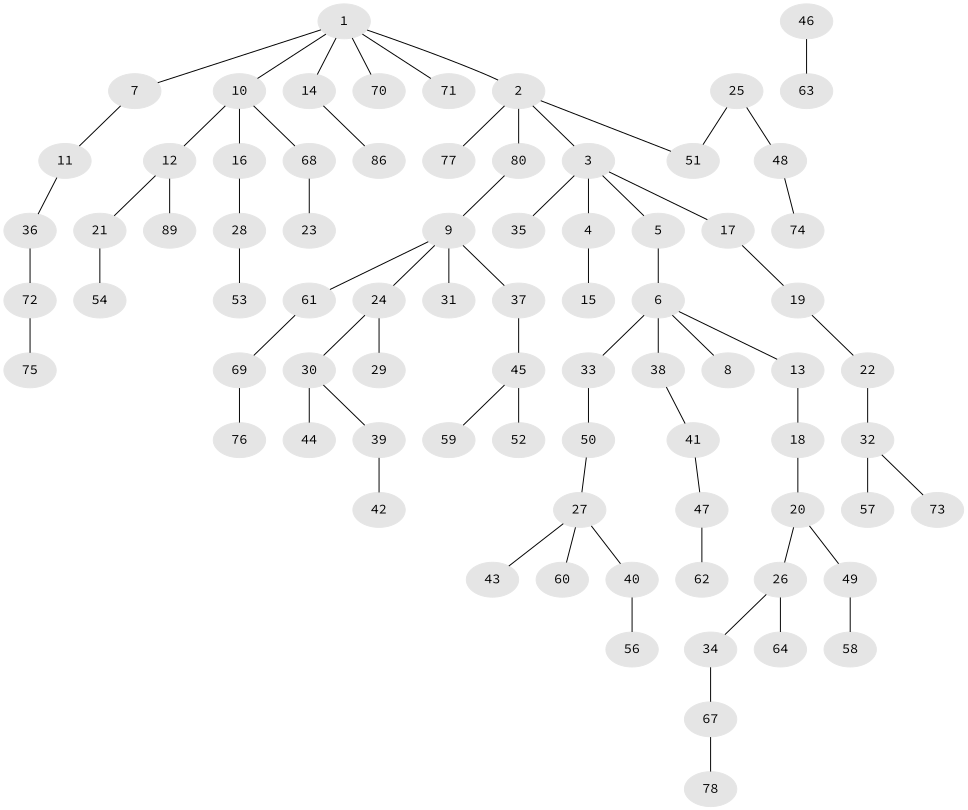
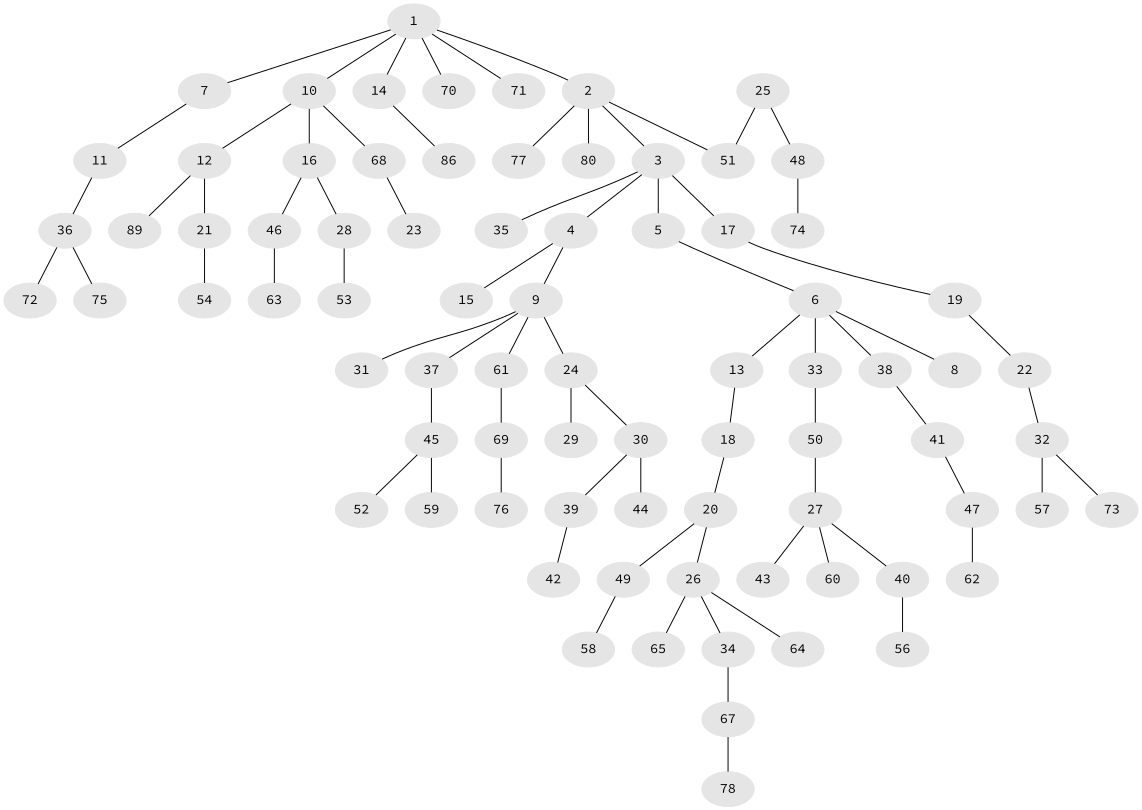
none -> (292, 196)
(484, 196) -> (554, 266)
(30, 336) -> (82, 266)
none -> (658, 650)
